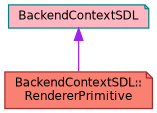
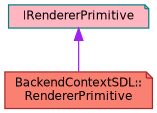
(79, 16) -> (79, 16)
